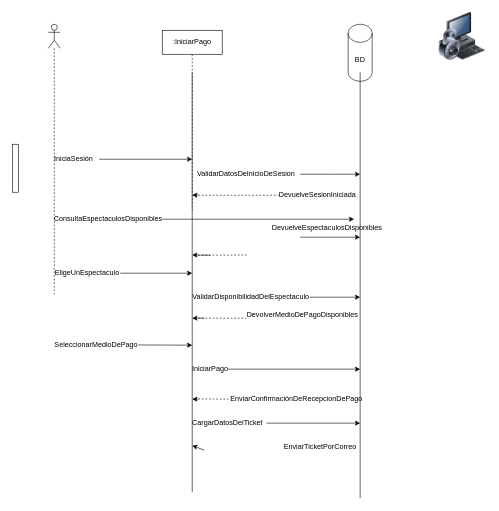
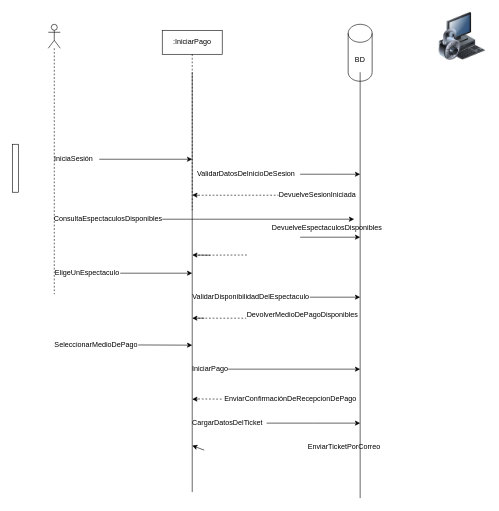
(297, 399) -> (291, 399)
(320, 447) -> (344, 447)
